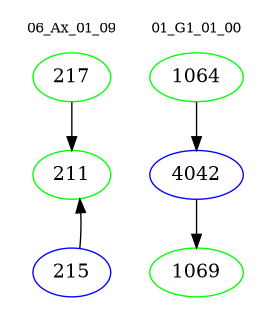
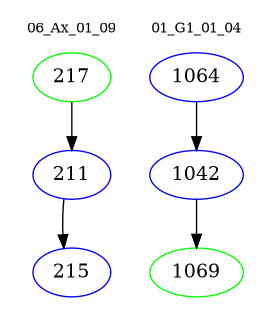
(197, 29) -> (197, 29)
(197, 77) -> (197, 77)
(72, 175) -> (72, 175)
(197, 175) -> (197, 175)
(81, 231) -> (63, 217)
